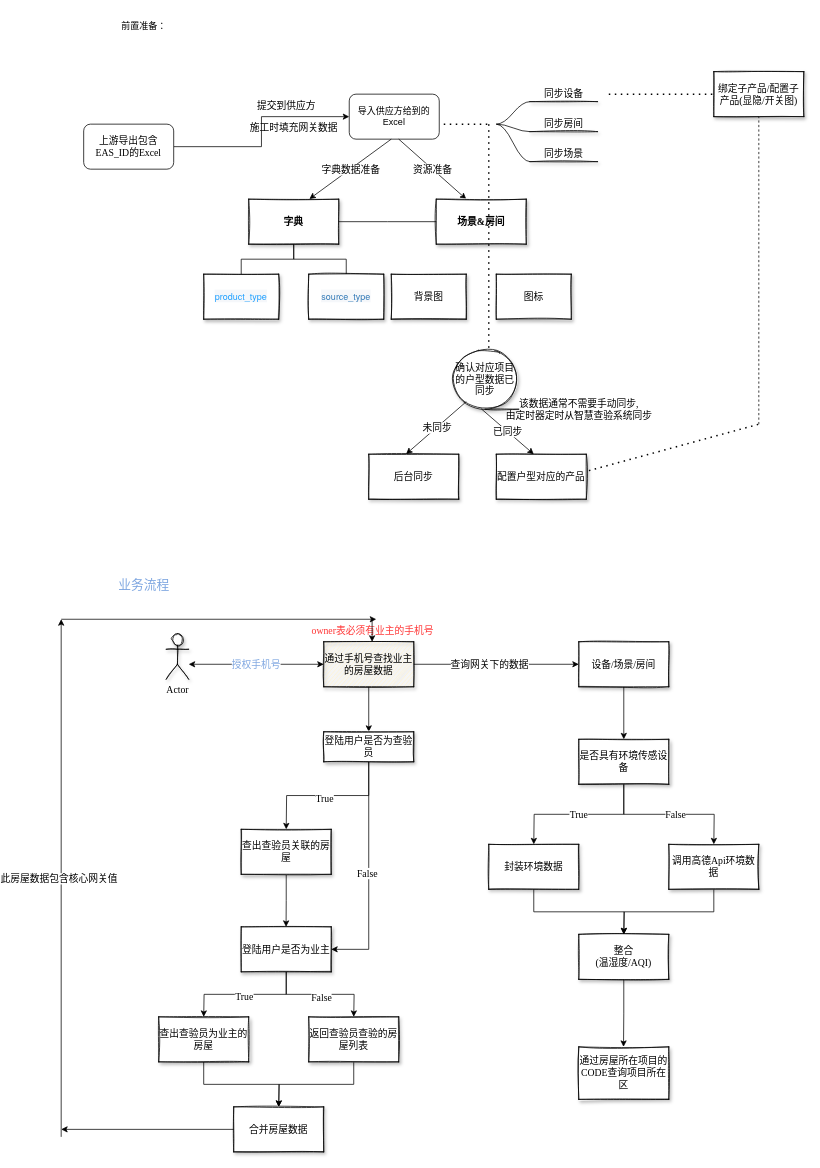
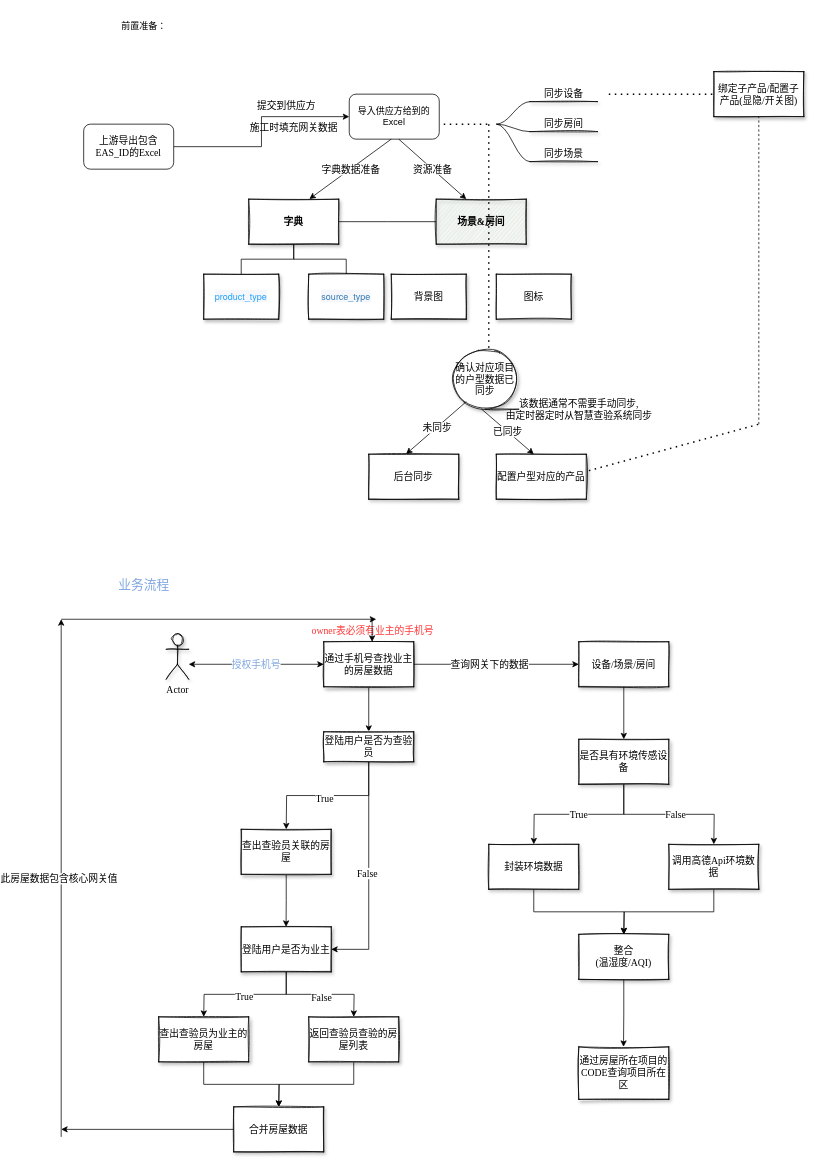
(481, 222) -> (481, 222)
(369, 664) -> (369, 664)
